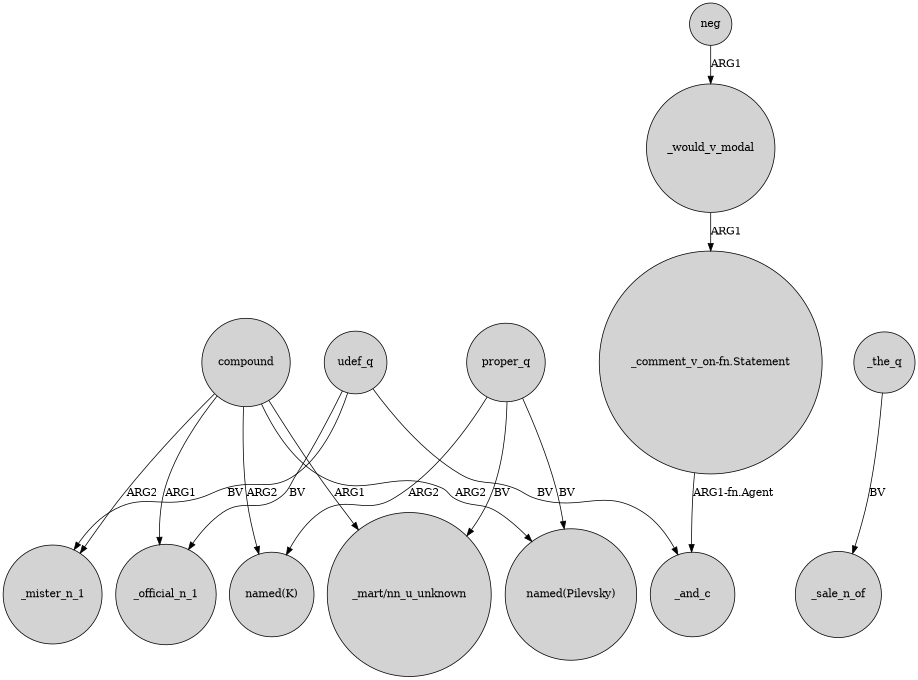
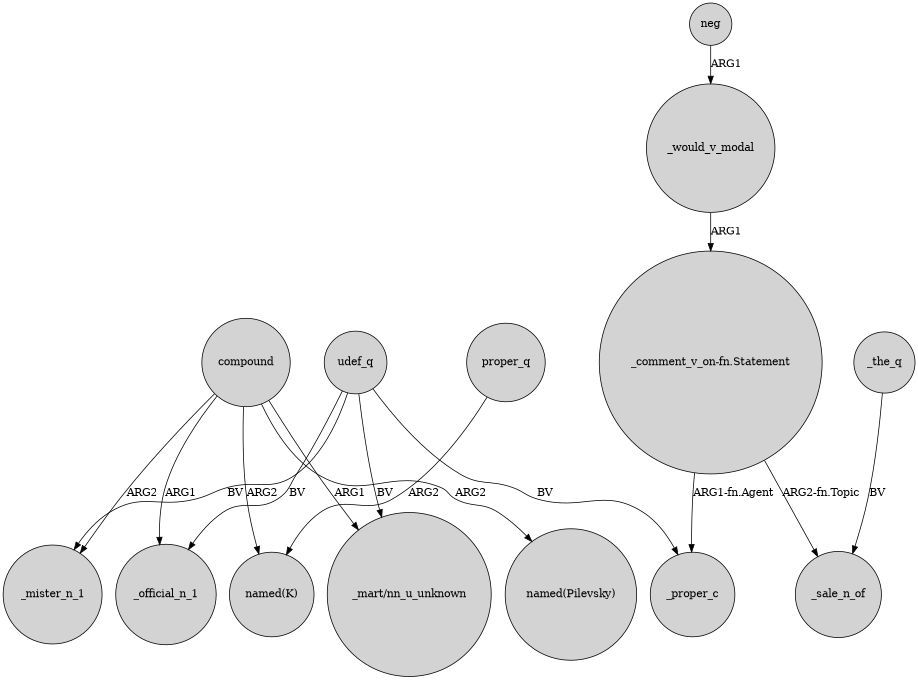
(547, 459) -> none
(499, 469) -> (367, 452)
none -> (789, 505)
(693, 595) -> (693, 595)
